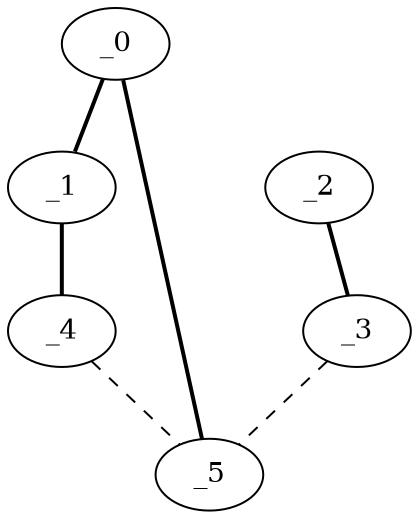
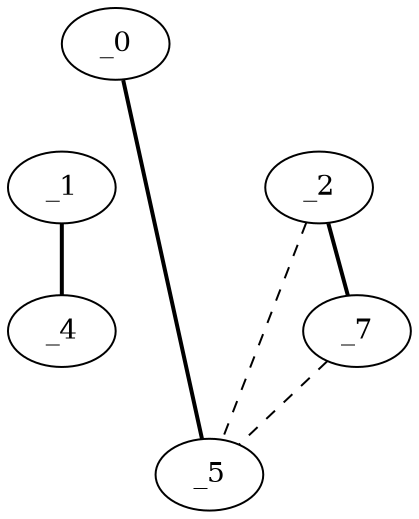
(89, 115) -> none
(357, 331) -> (357, 331)
(136, 403) -> (264, 331)
